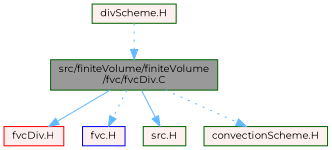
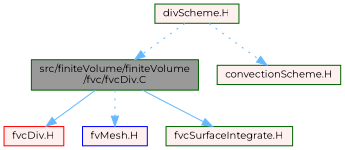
(201, 106) -> (234, 41)
(104, 136) -> (115, 136)
(165, 136) -> (229, 136)
